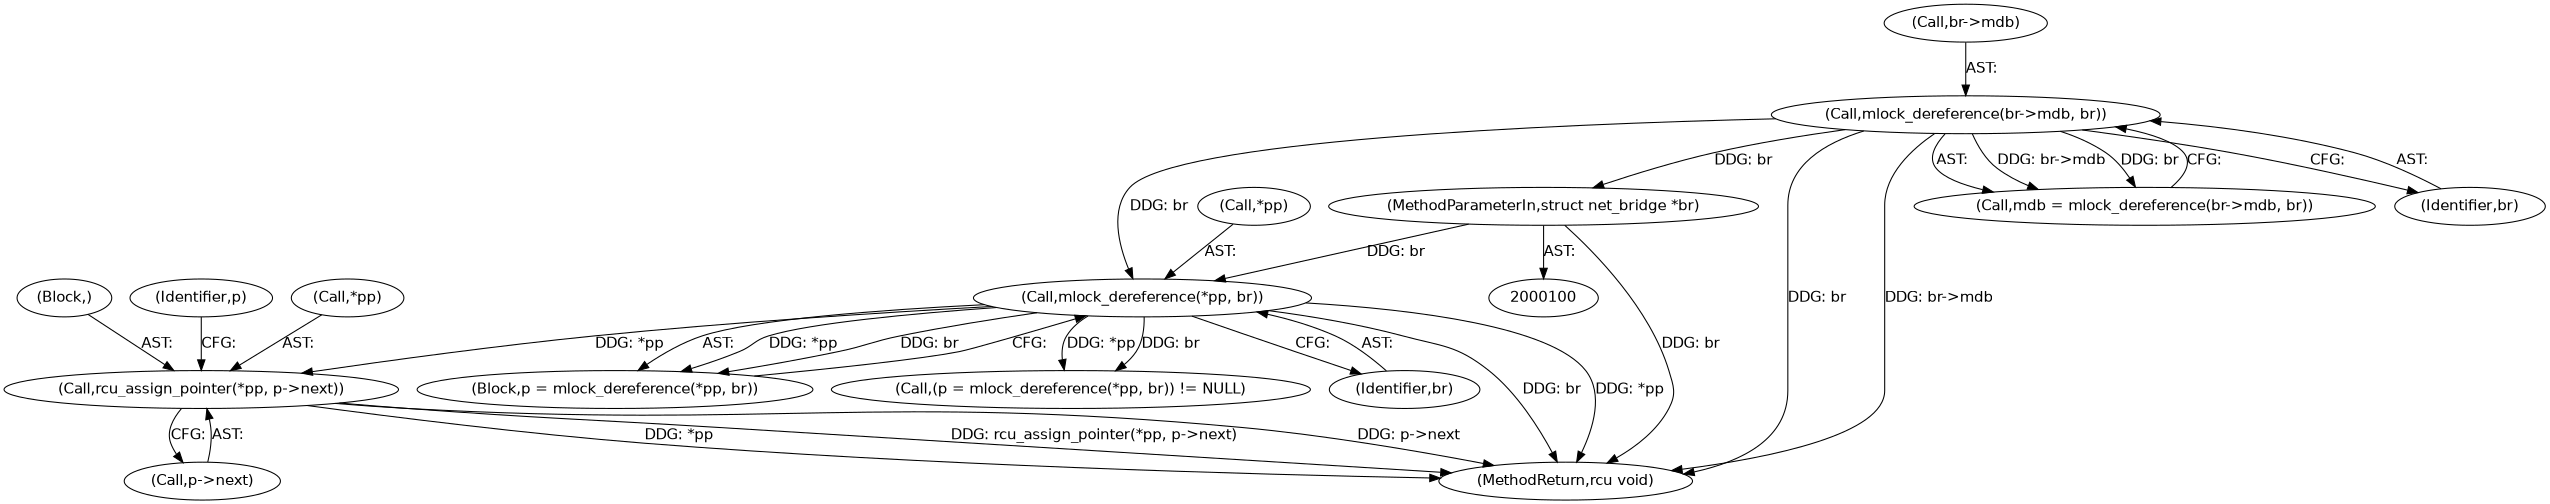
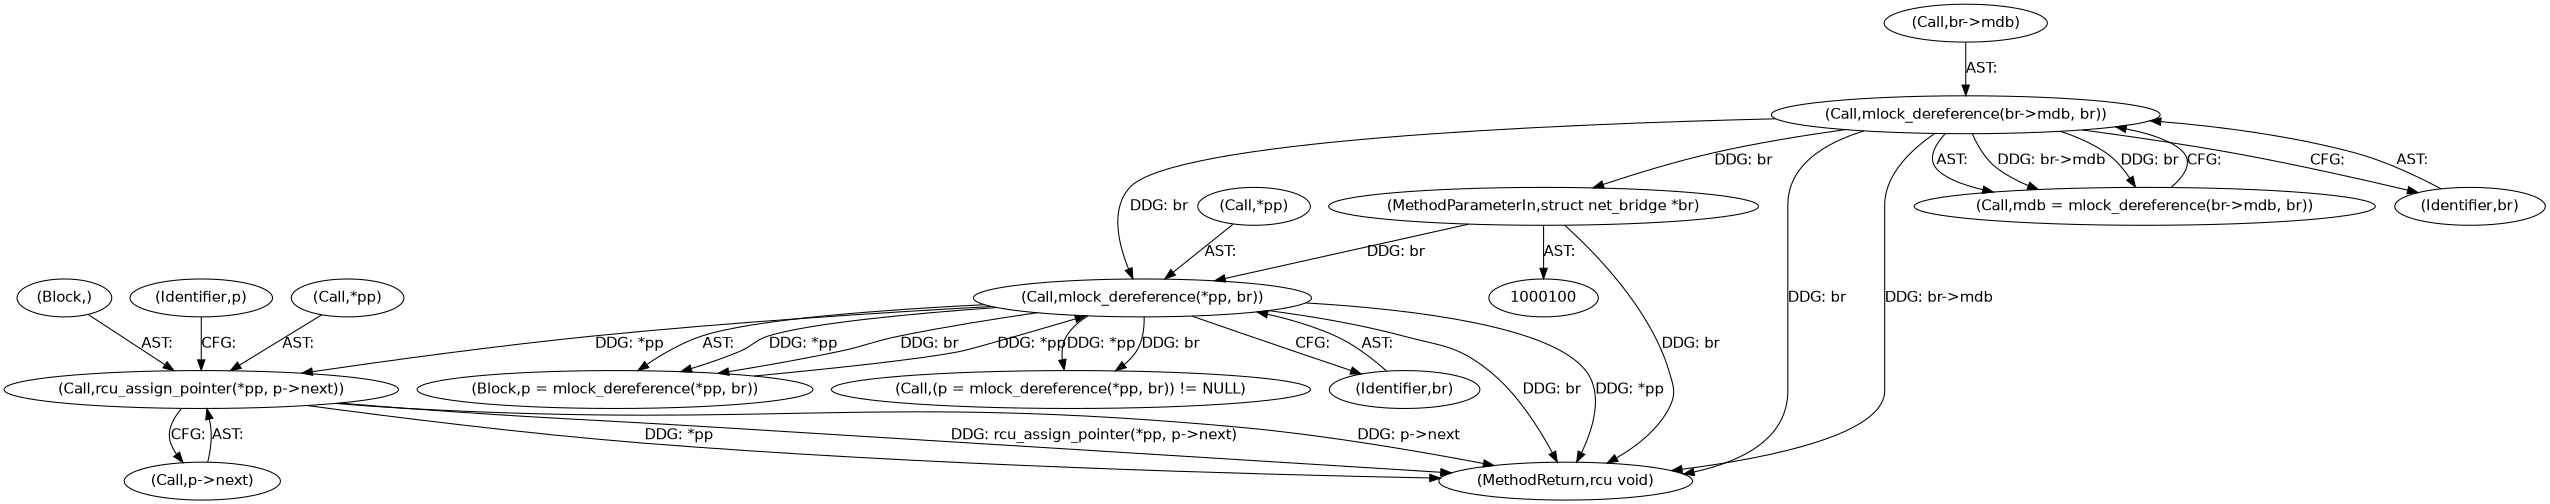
(1544, 298) -> (1544, 298)
(1032, 344) -> (1032, 344)
